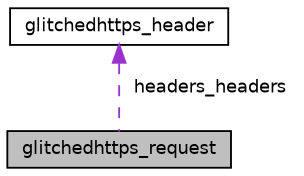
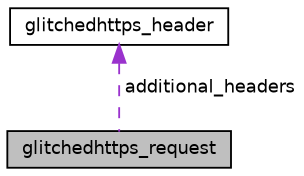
(208, 88) -> (208, 88)
